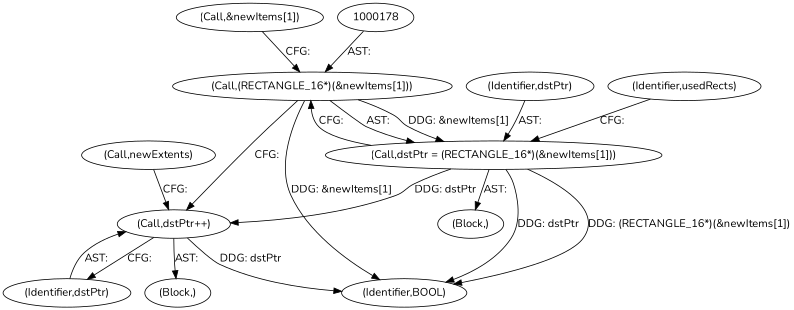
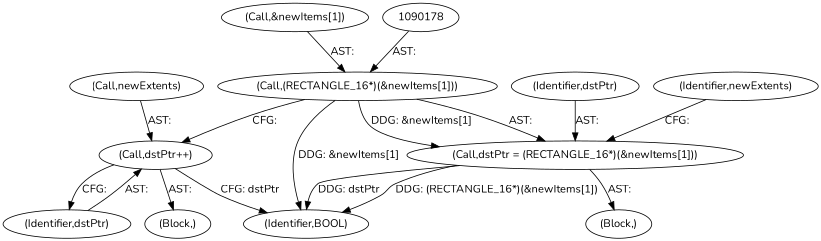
(376, 17) -> (421, 17)
(299, 52) -> (344, 52)
(684, 86) -> (736, 86)
(334, 136) -> none
(177, 190) -> (161, 121)
(348, 209) -> none
(251, 258) -> (250, 190)
